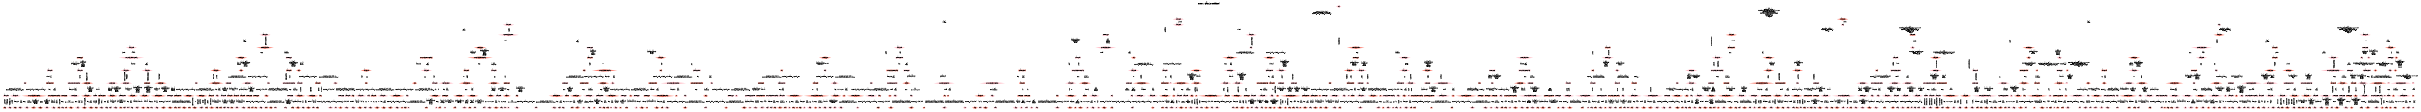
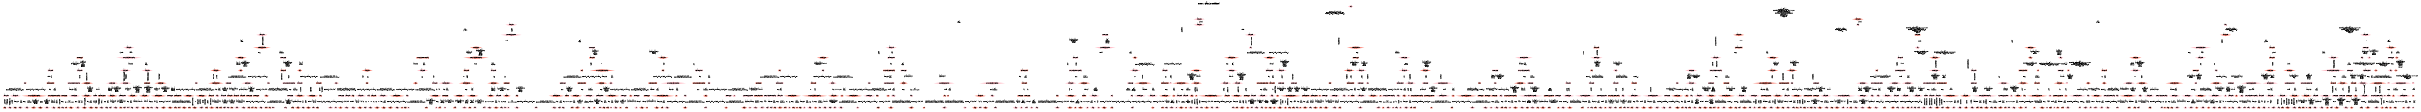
(271, 108) -> (270, 108)
